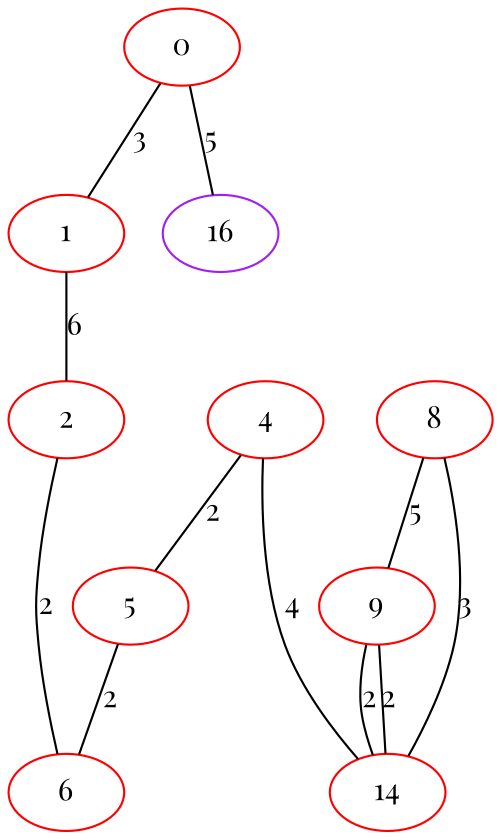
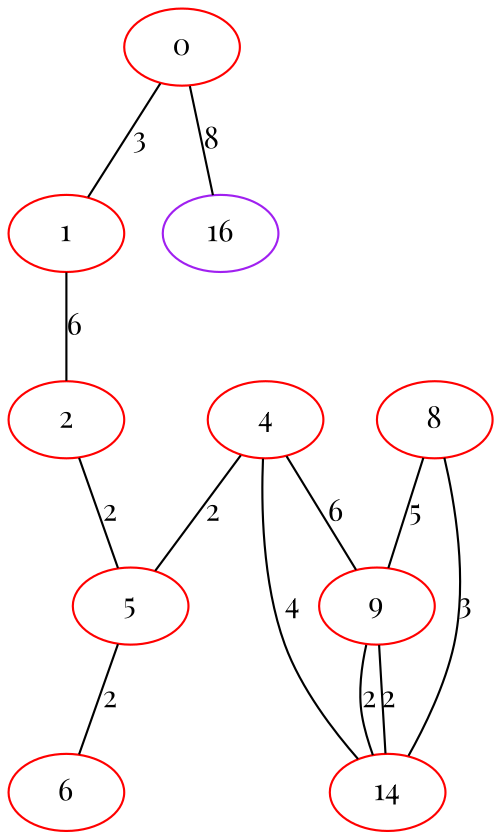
(212, 140) -> (212, 140)
none -> (321, 513)
(36, 606) -> (99, 513)
